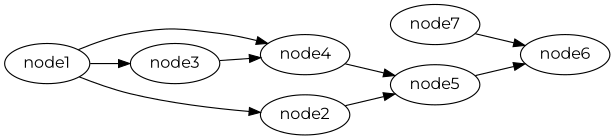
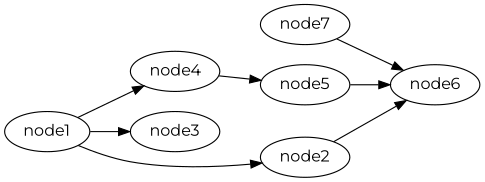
(235, 59) -> none
(365, 101) -> (365, 124)
